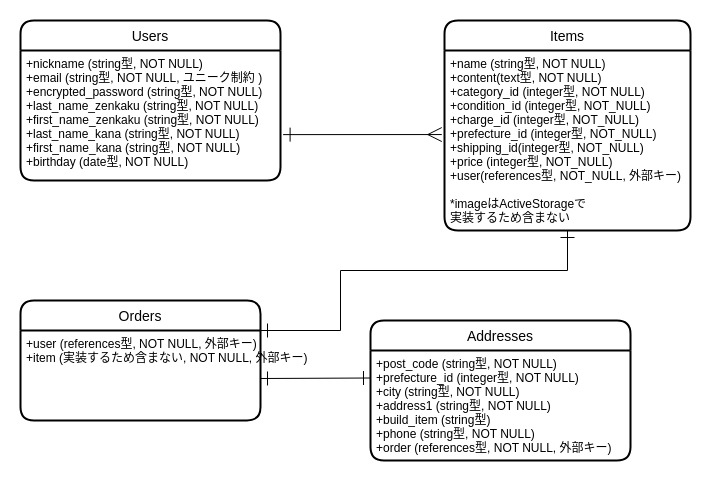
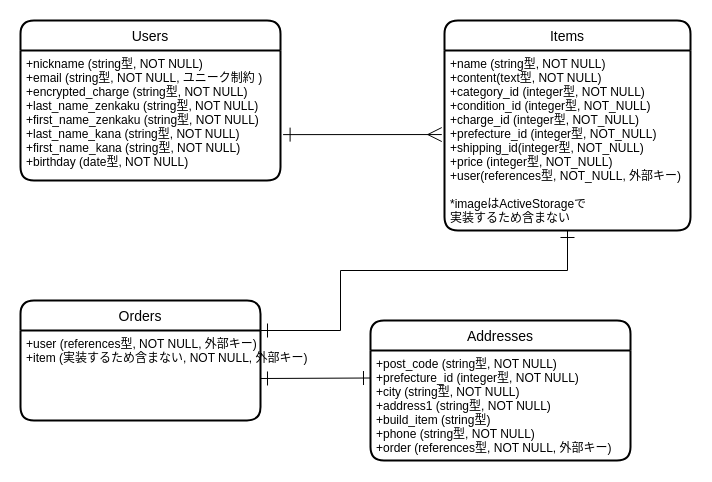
(117, 64) -> (117, 64)
